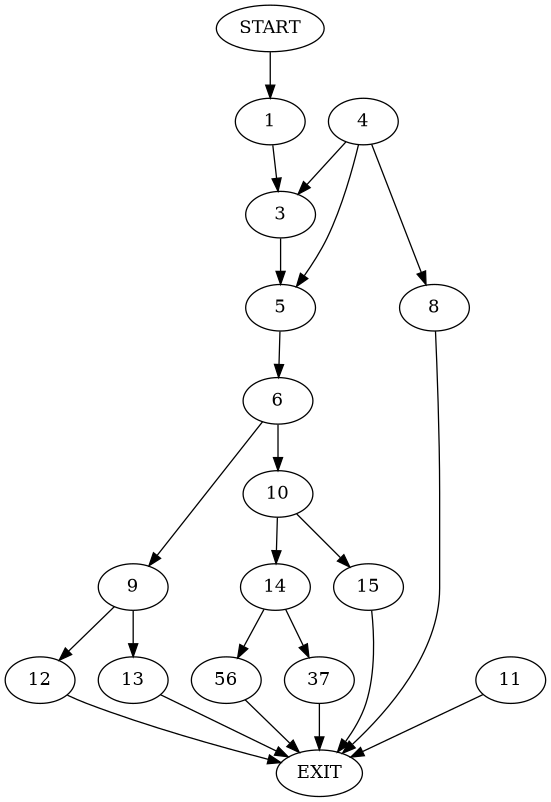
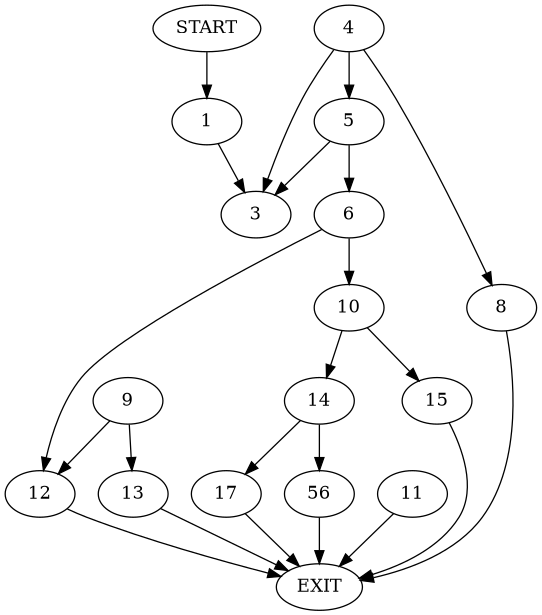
(281, 255) -> (307, 163)
(210, 489) -> (159, 319)
(319, 680) -> (226, 494)
